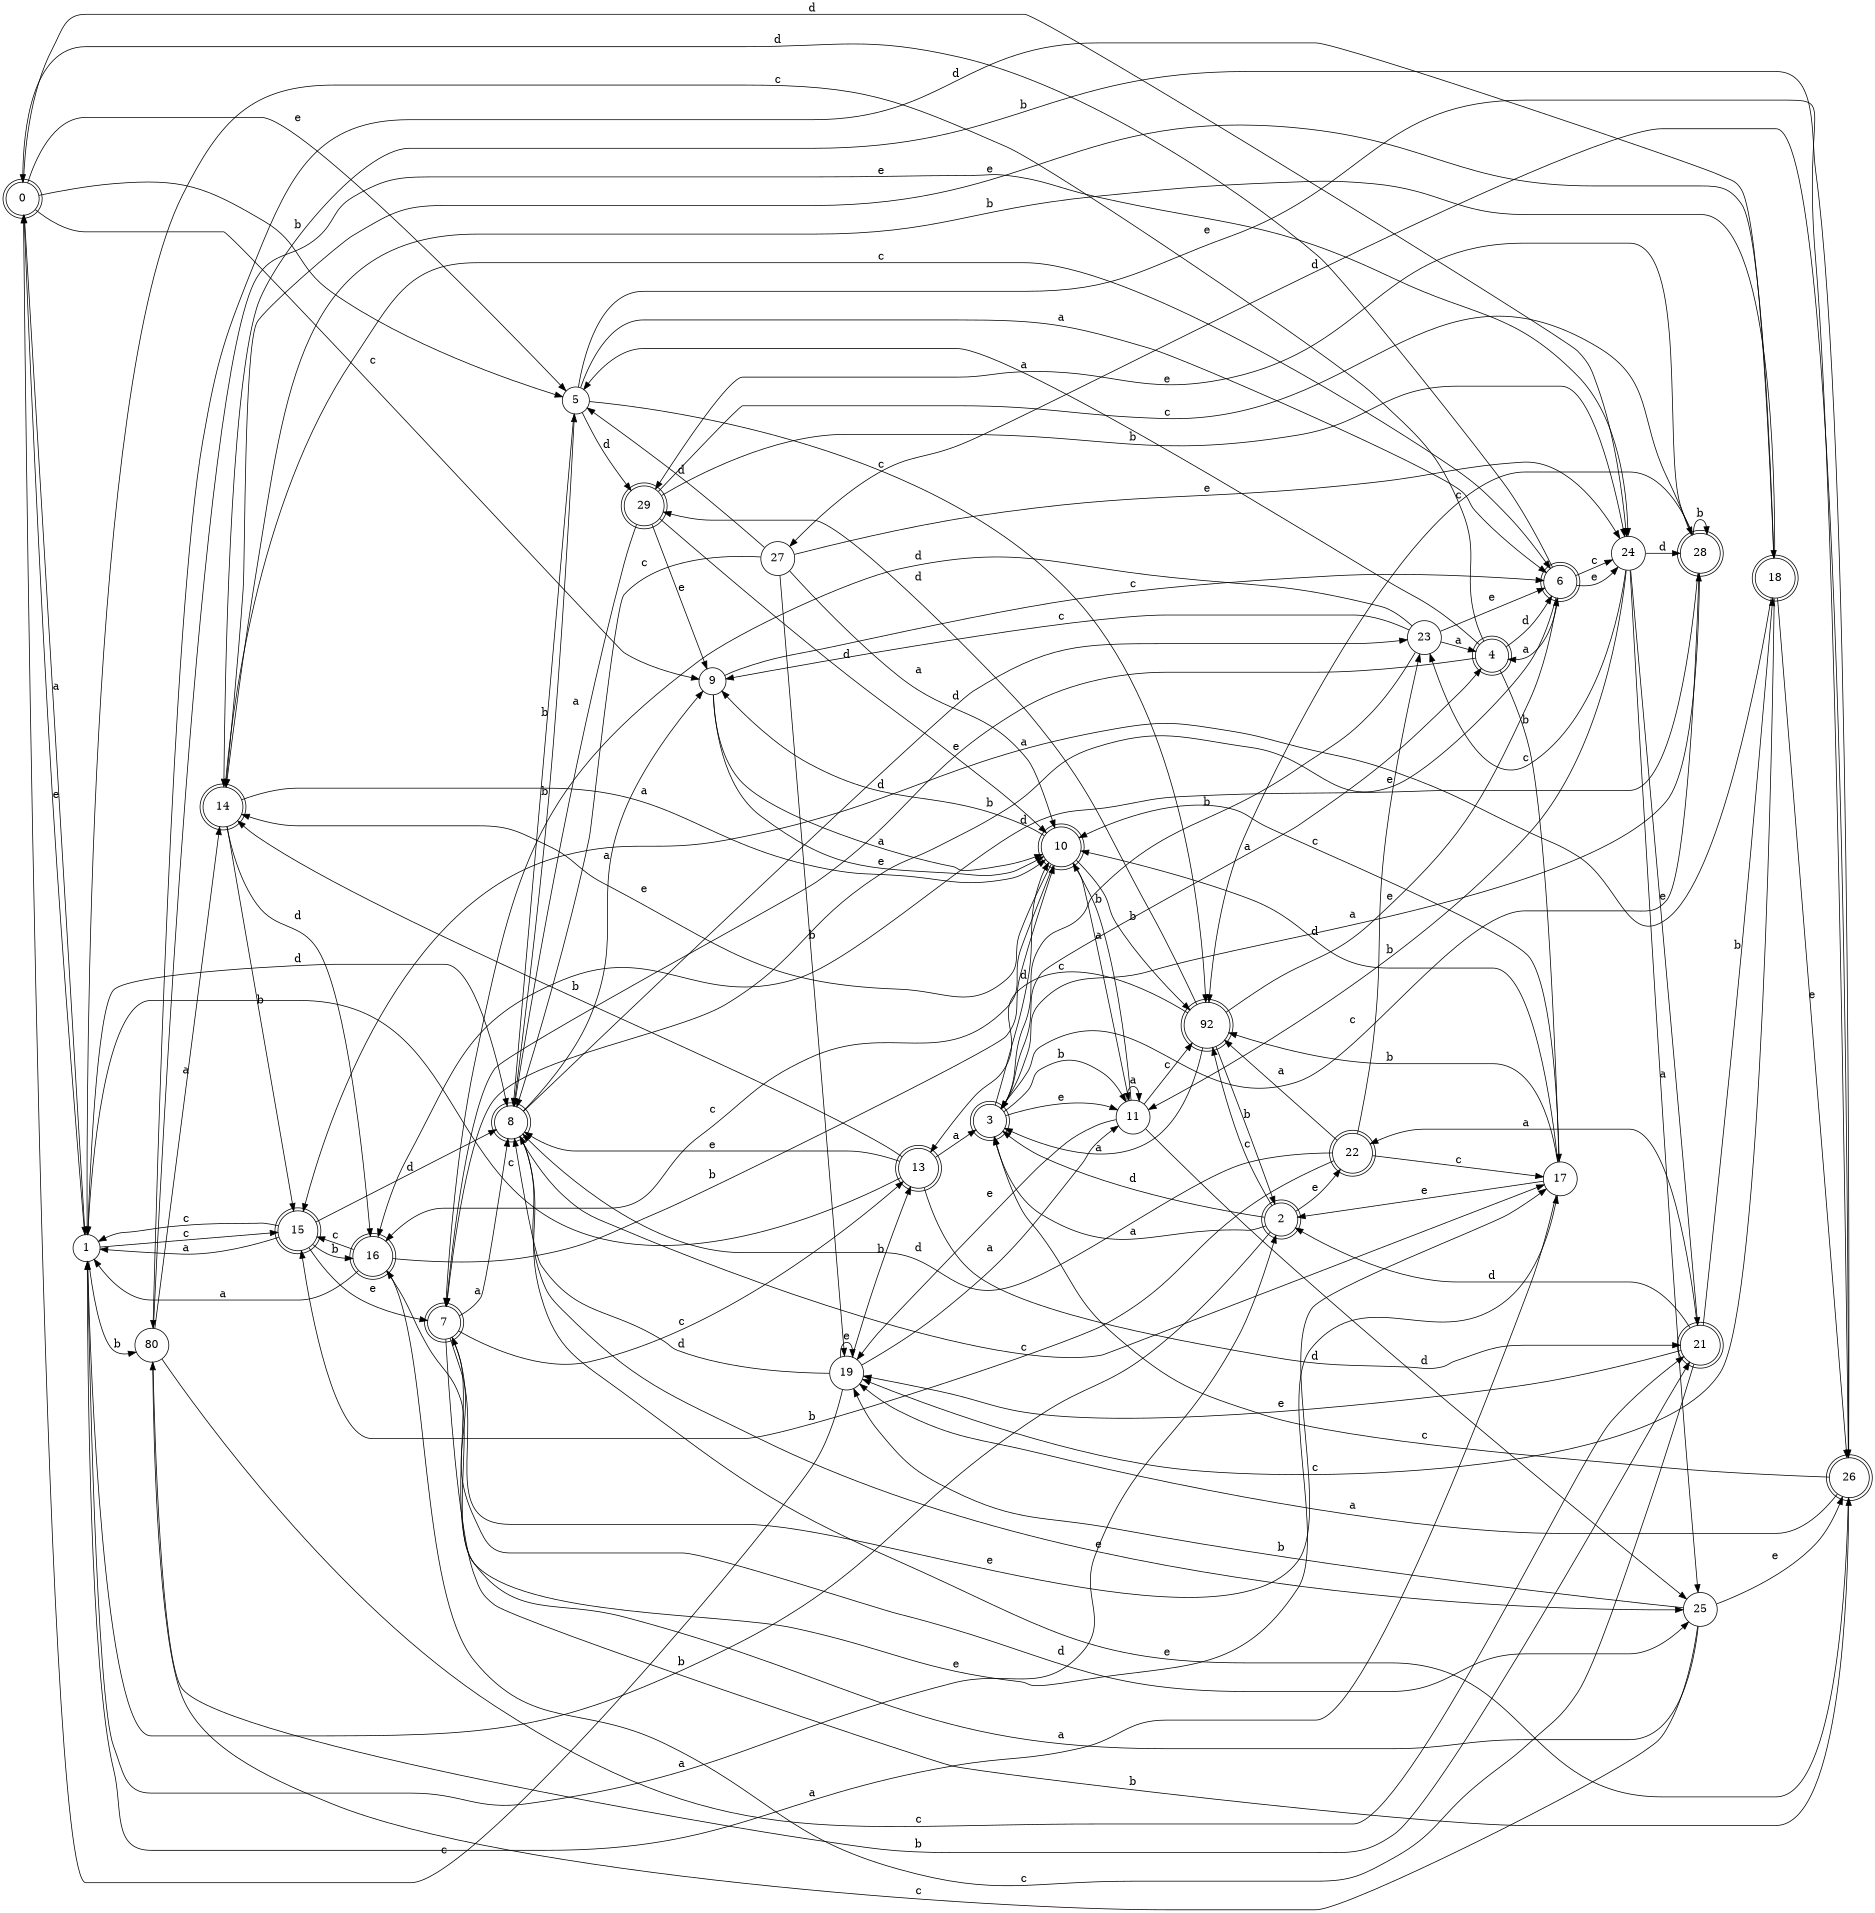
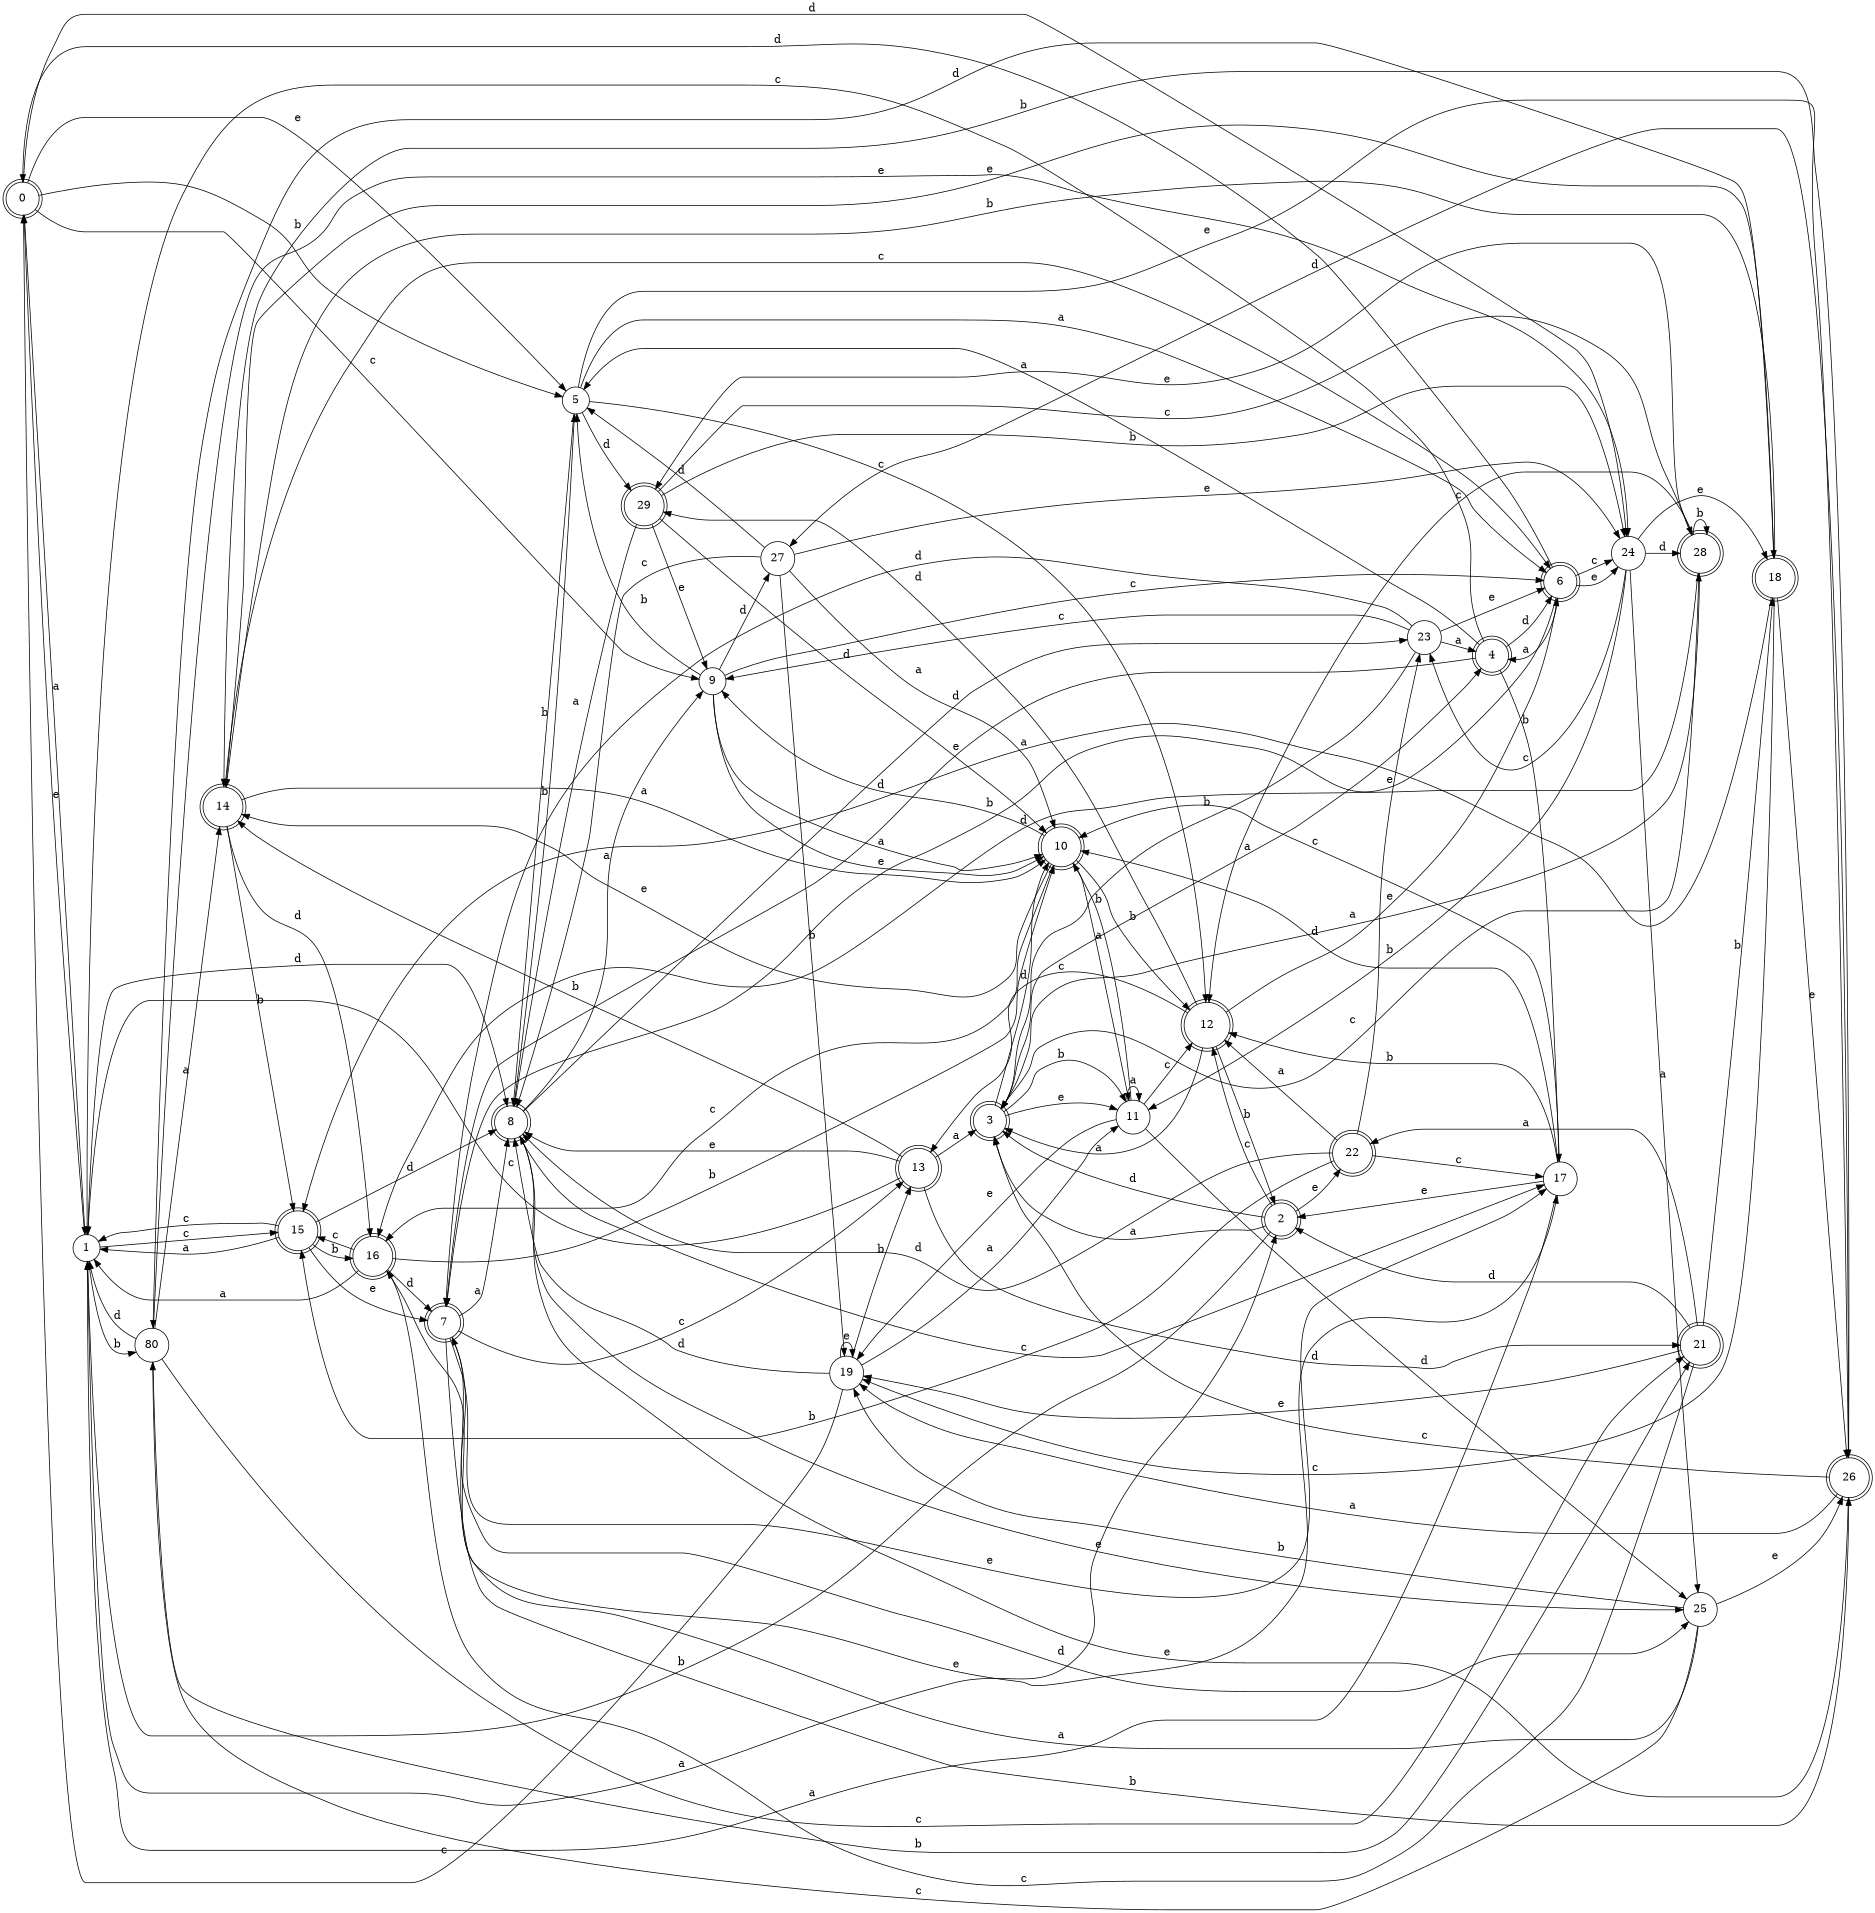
none -> (605, 566)
none -> (743, 625)
(1664, 944) -> (1706, 496)
(1207, 1025) -> (1207, 1025)
none -> (407, 1288)
none -> (105, 1309)
